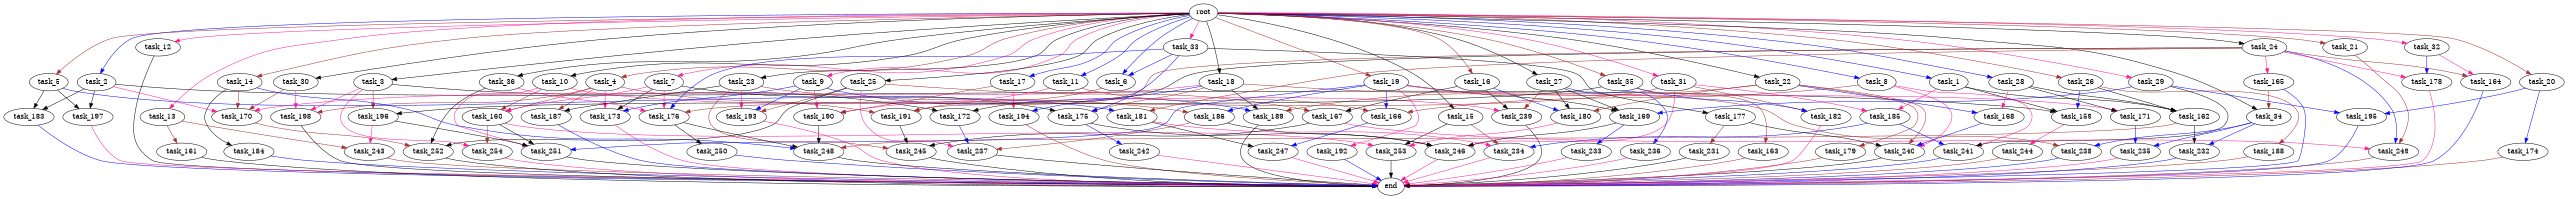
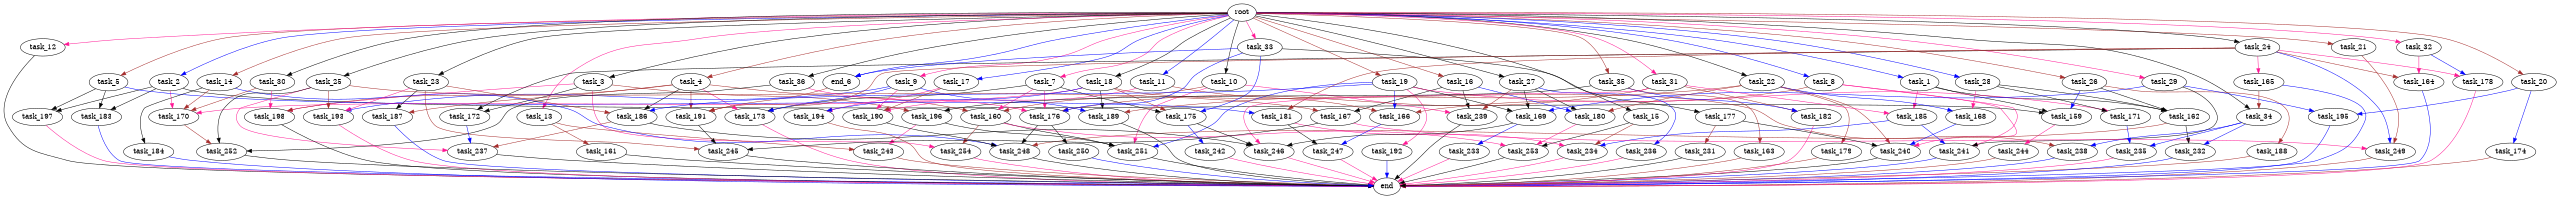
(1116, 82) -> (841, 82)
none -> (664, 98)
